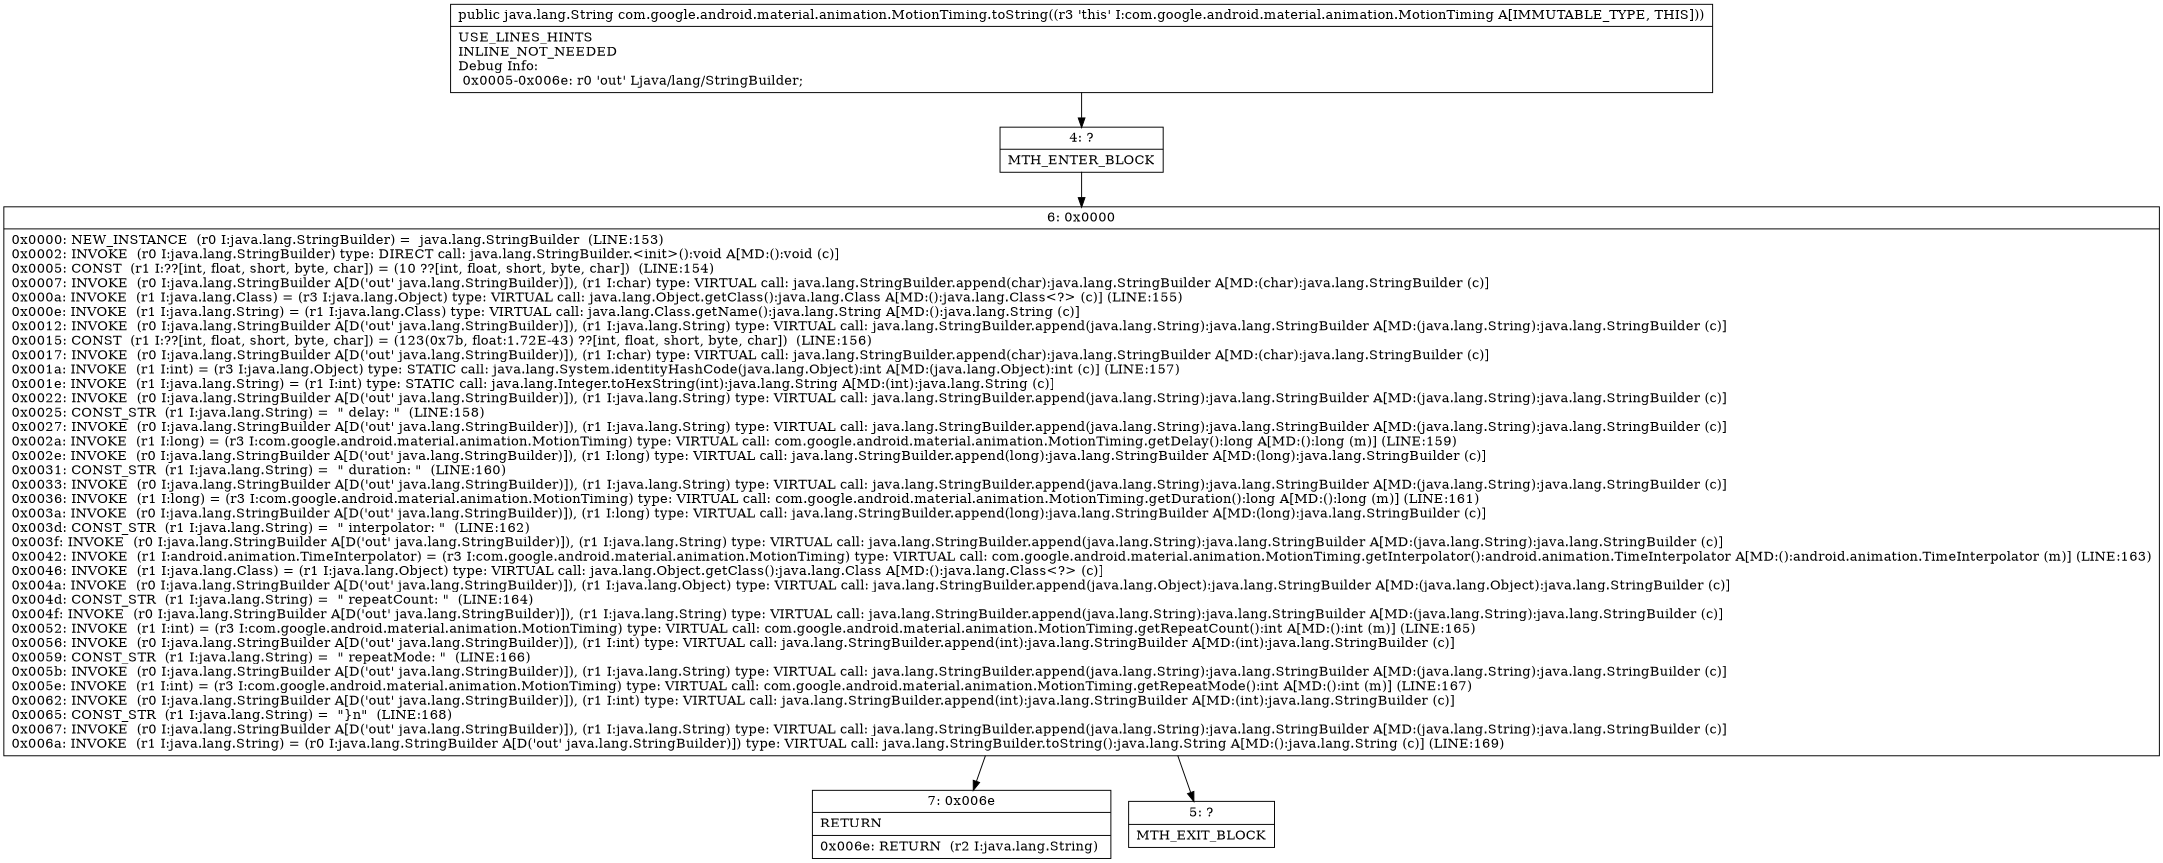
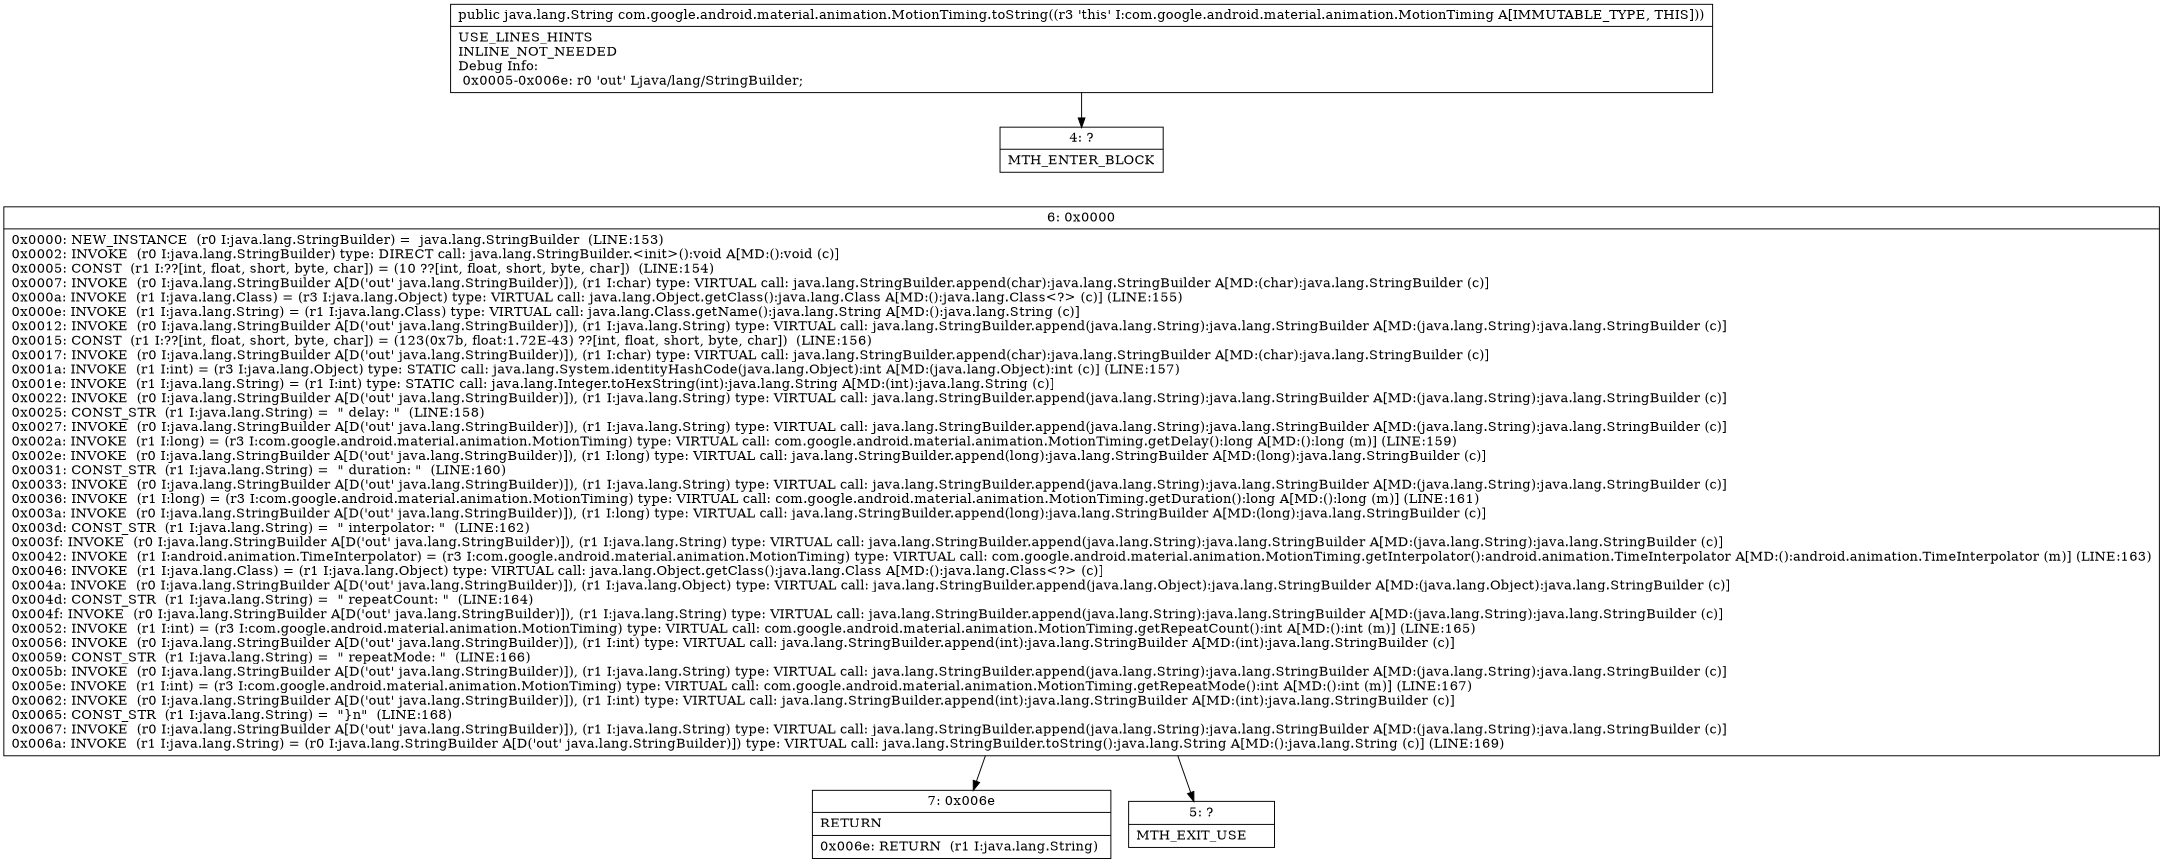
(1082, 185) -> none
(1202, 835) -> (1192, 835)
(962, 846) -> (962, 846)
